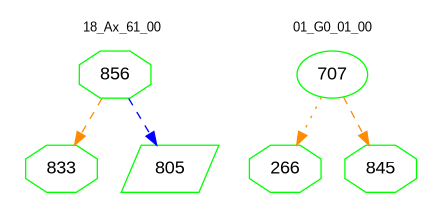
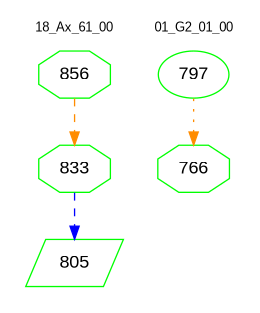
(333, 28) -> (194, 28)
(332, 75) -> (194, 75)
(139, 116) -> (75, 209)
(285, 169) -> (194, 169)
(381, 169) -> none
